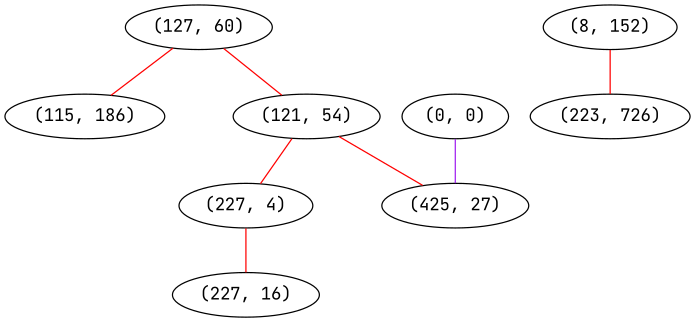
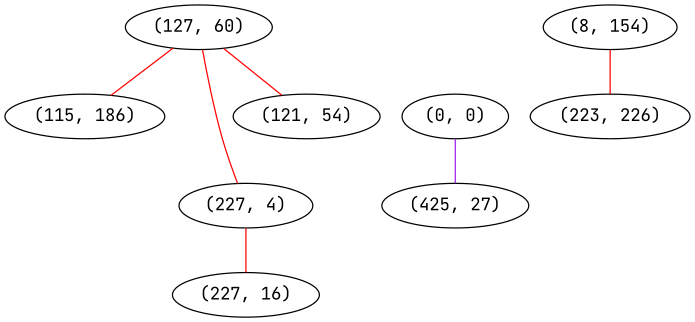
(610, 27) -> (610, 27)
(610, 116) -> (610, 116)
(276, 161) -> (217, 117)
(381, 161) -> none
